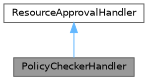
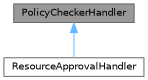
(74, 45) -> (74, 45)
